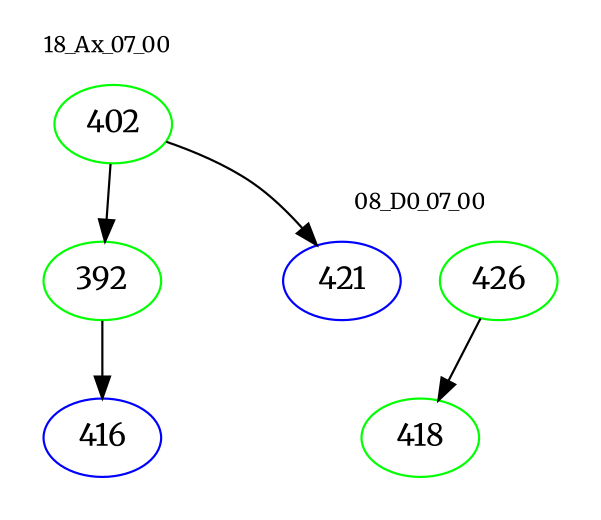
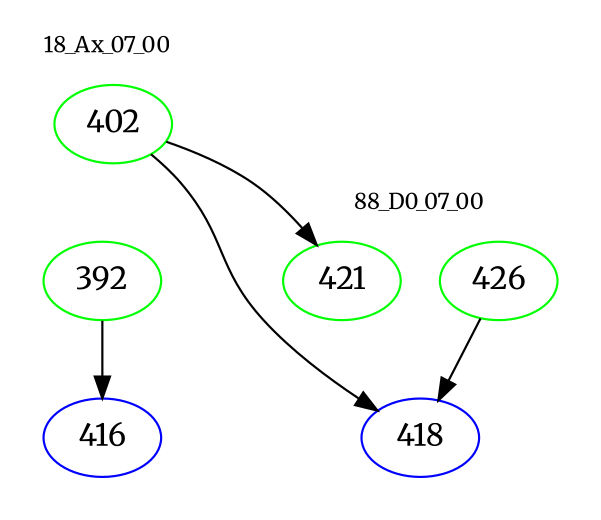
(109, 192) -> (240, 289)
(420, 204) -> (420, 204)
(342, 281) -> (342, 281)
(420, 438) -> (420, 438)
